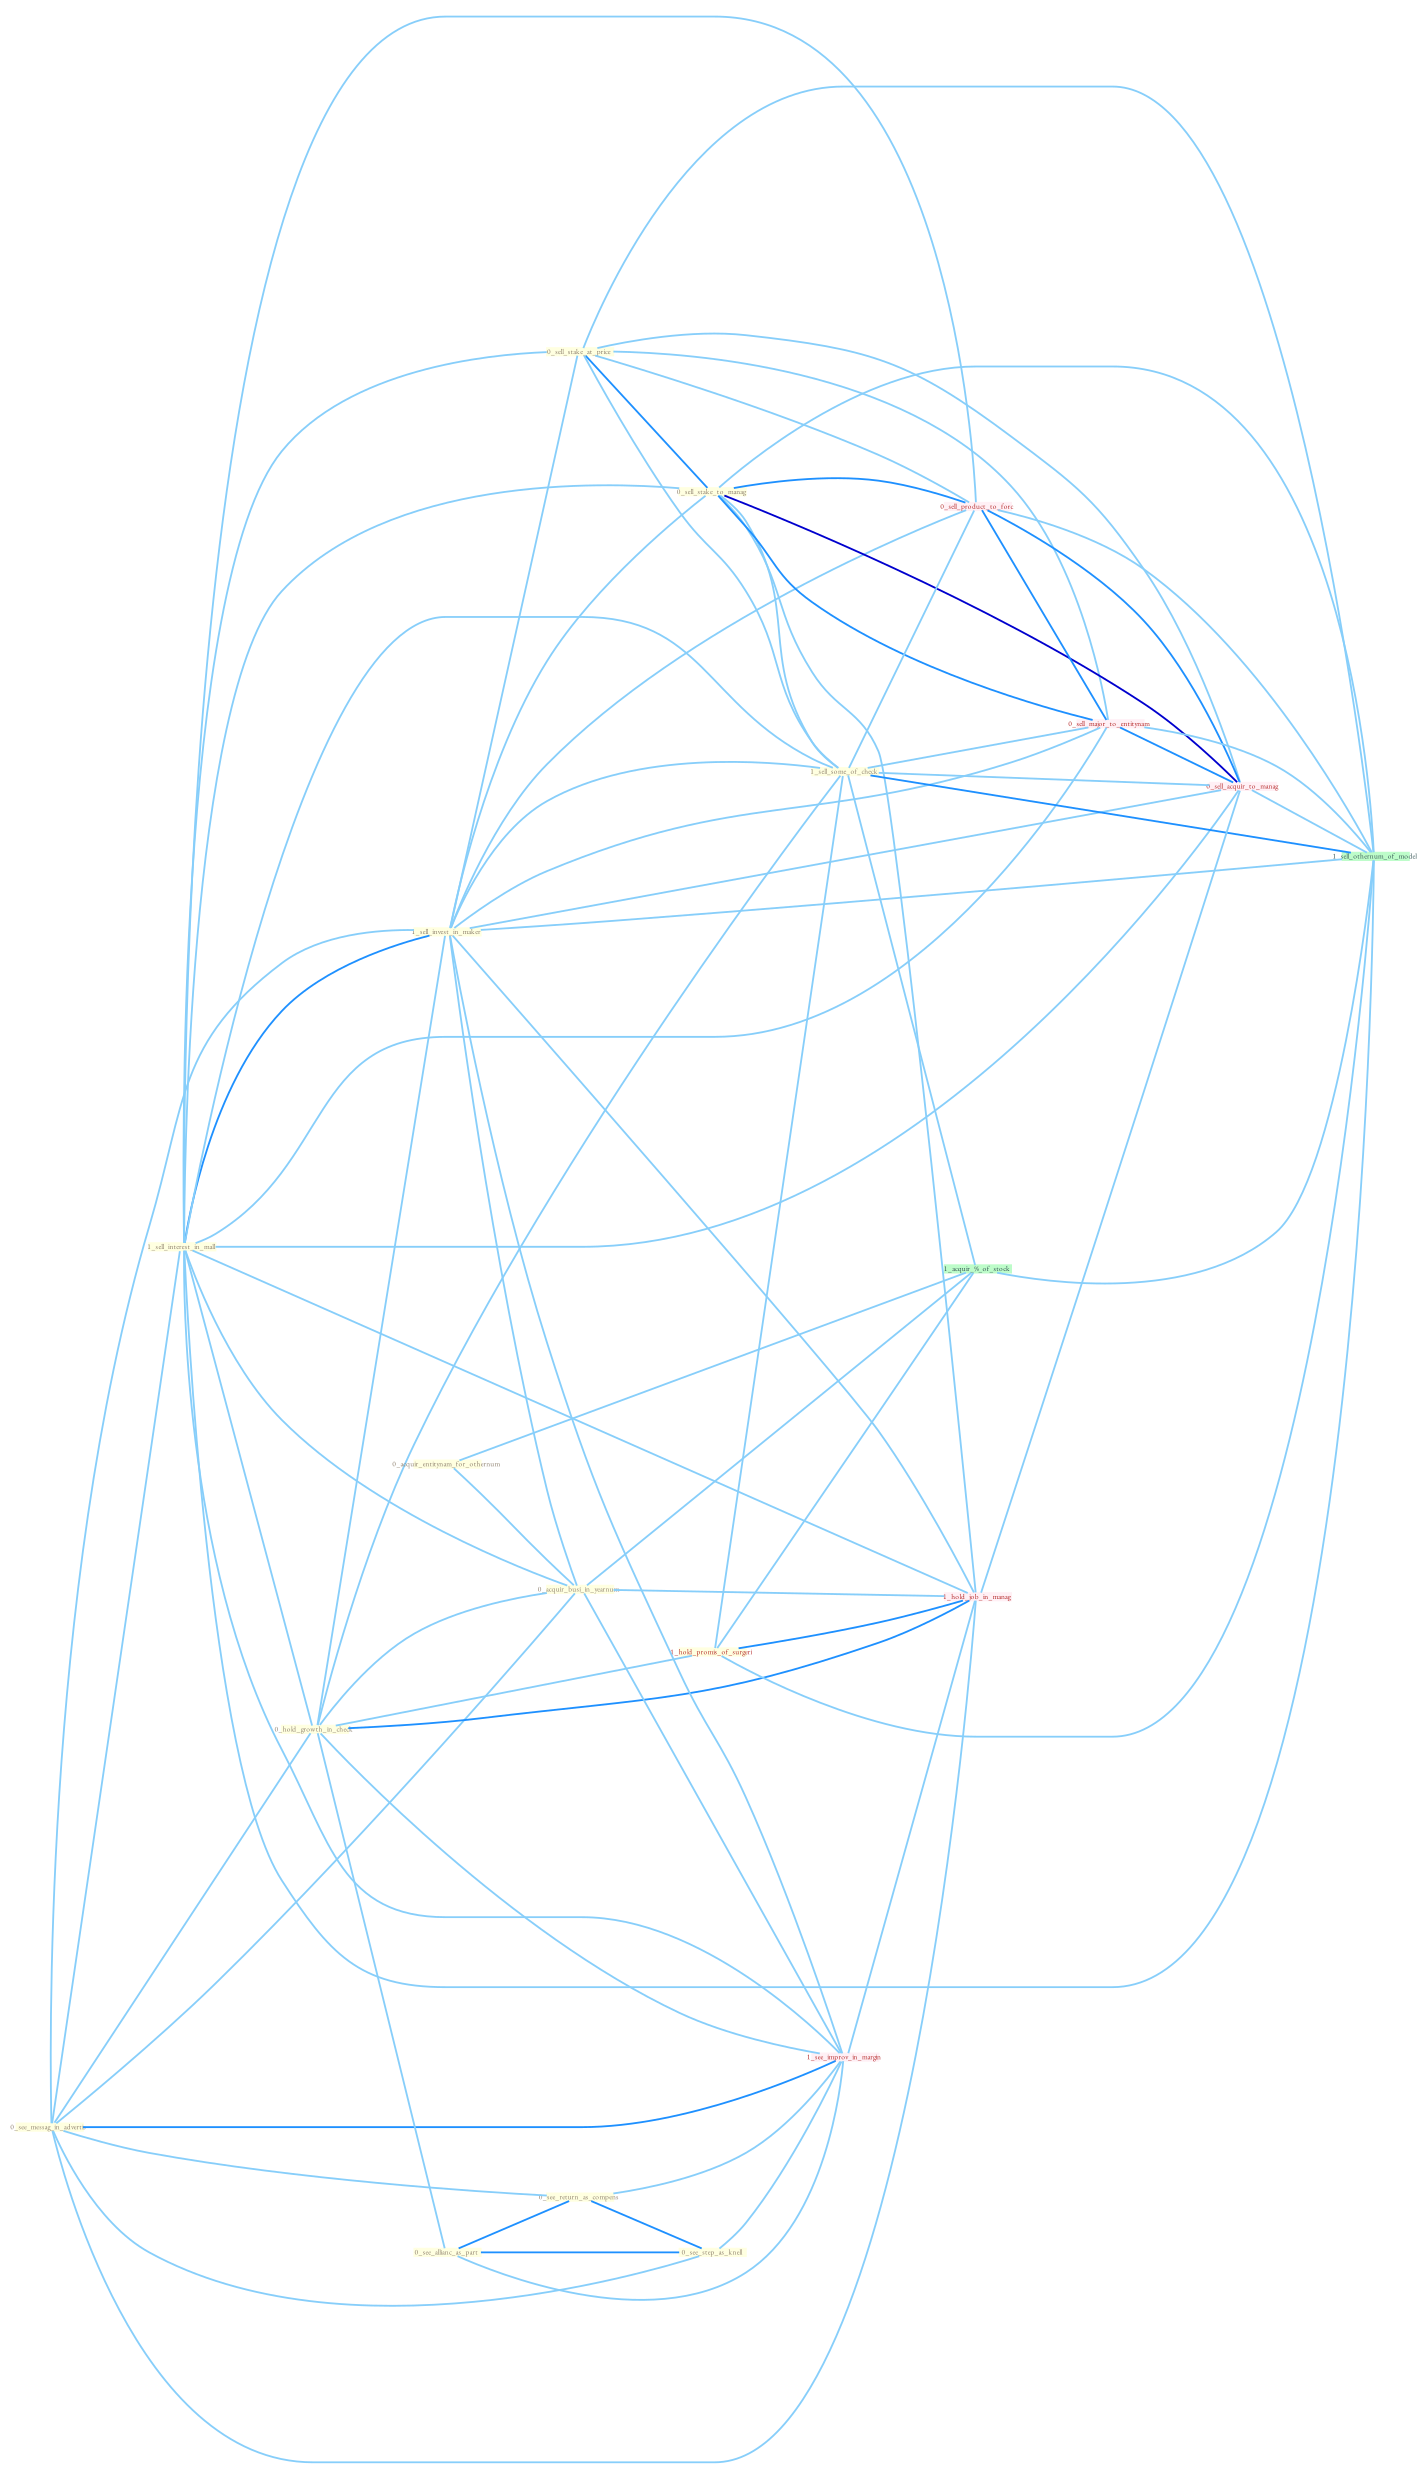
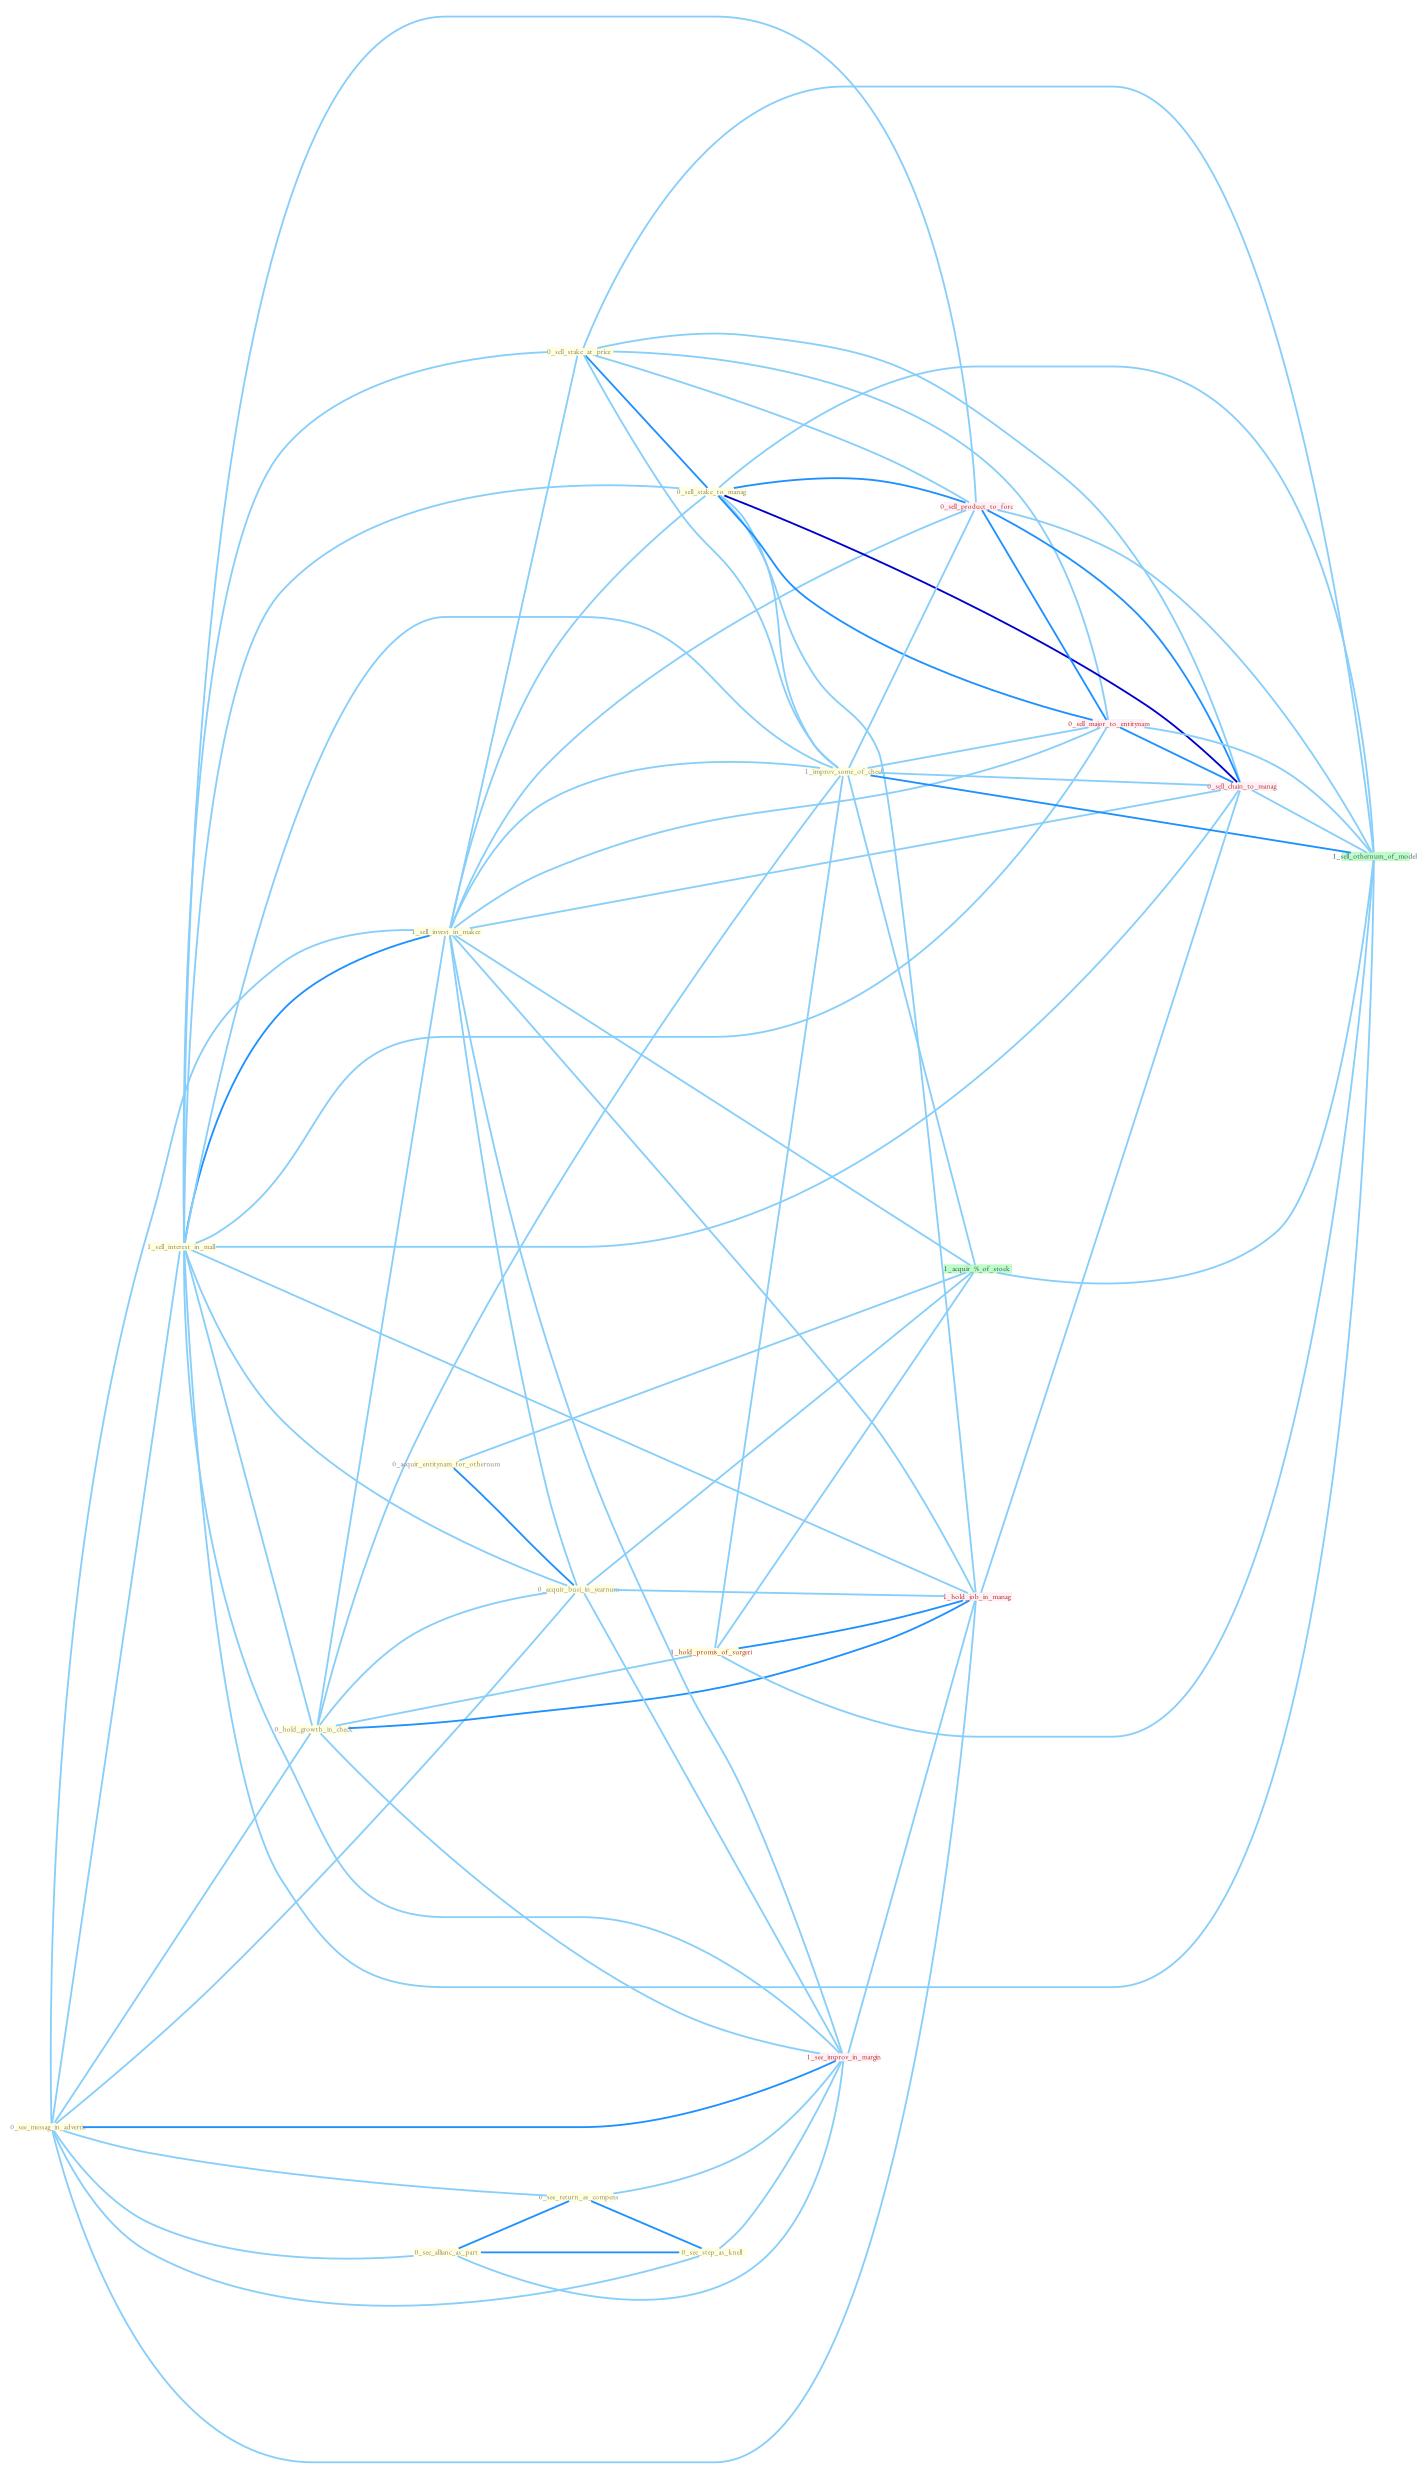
(845, 772) -> (845, 772)
(1243, 786) -> (1243, 786)
(933, 895) -> (713, 1100)
(514, 1527) -> (514, 1527)
(381, 1991) -> (213, 2244)
